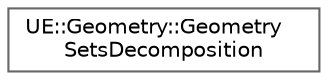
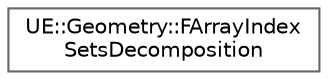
(164, 40) -> (164, 40)
